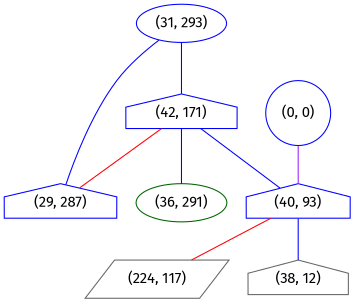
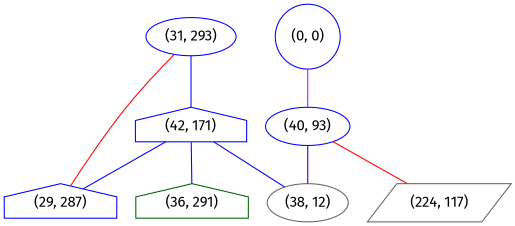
(101, 105) -> (119, 117)
(121, 158) -> (124, 165)
(240, 158) -> (249, 164)
(181, 203) -> (192, 203)
(298, 203) -> (308, 126)
(298, 279) -> (308, 203)
